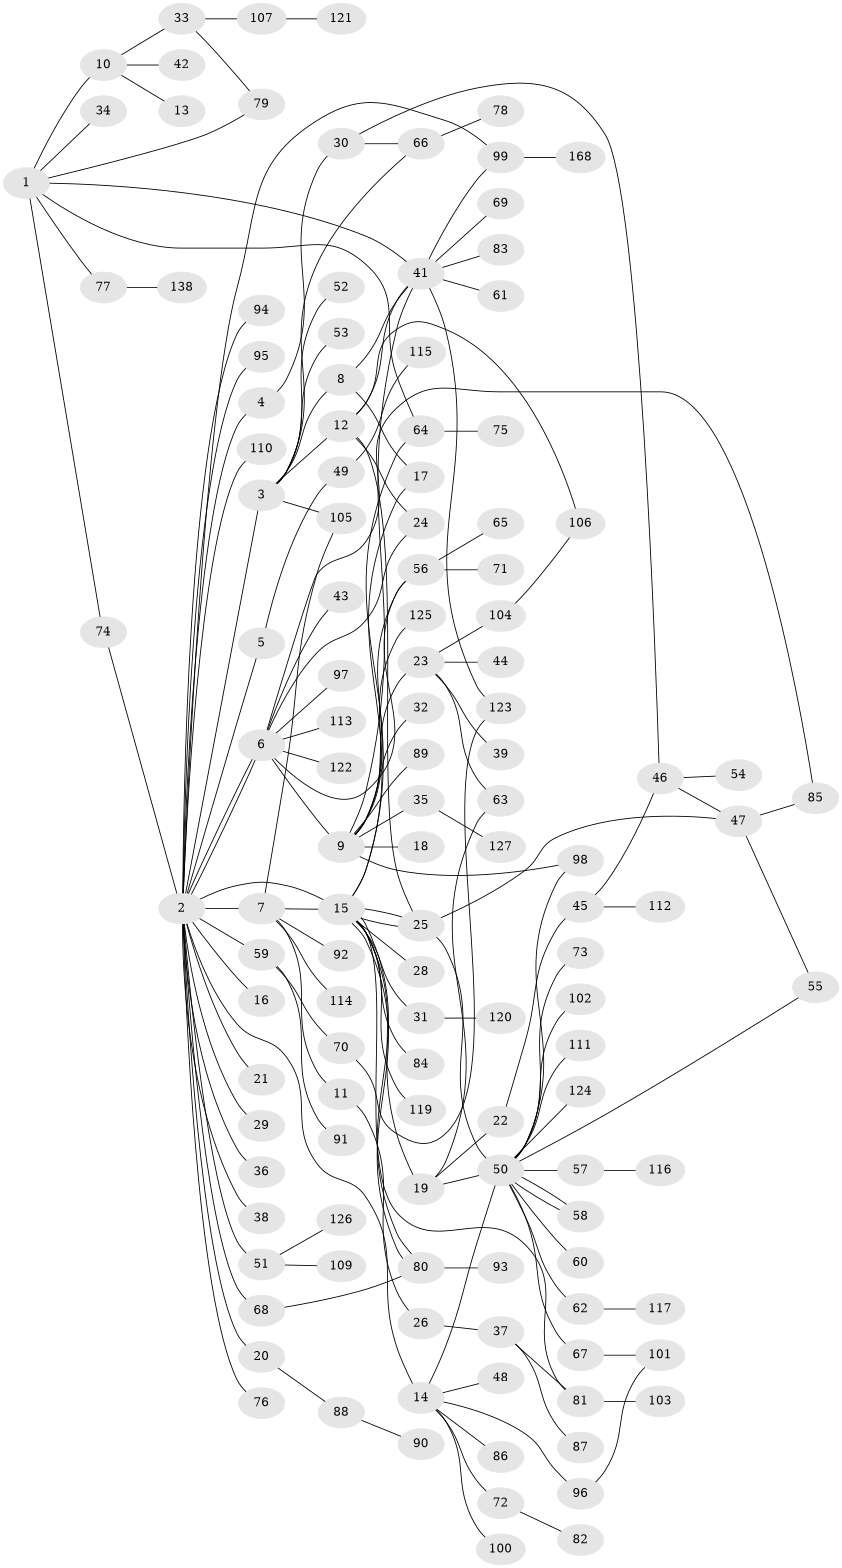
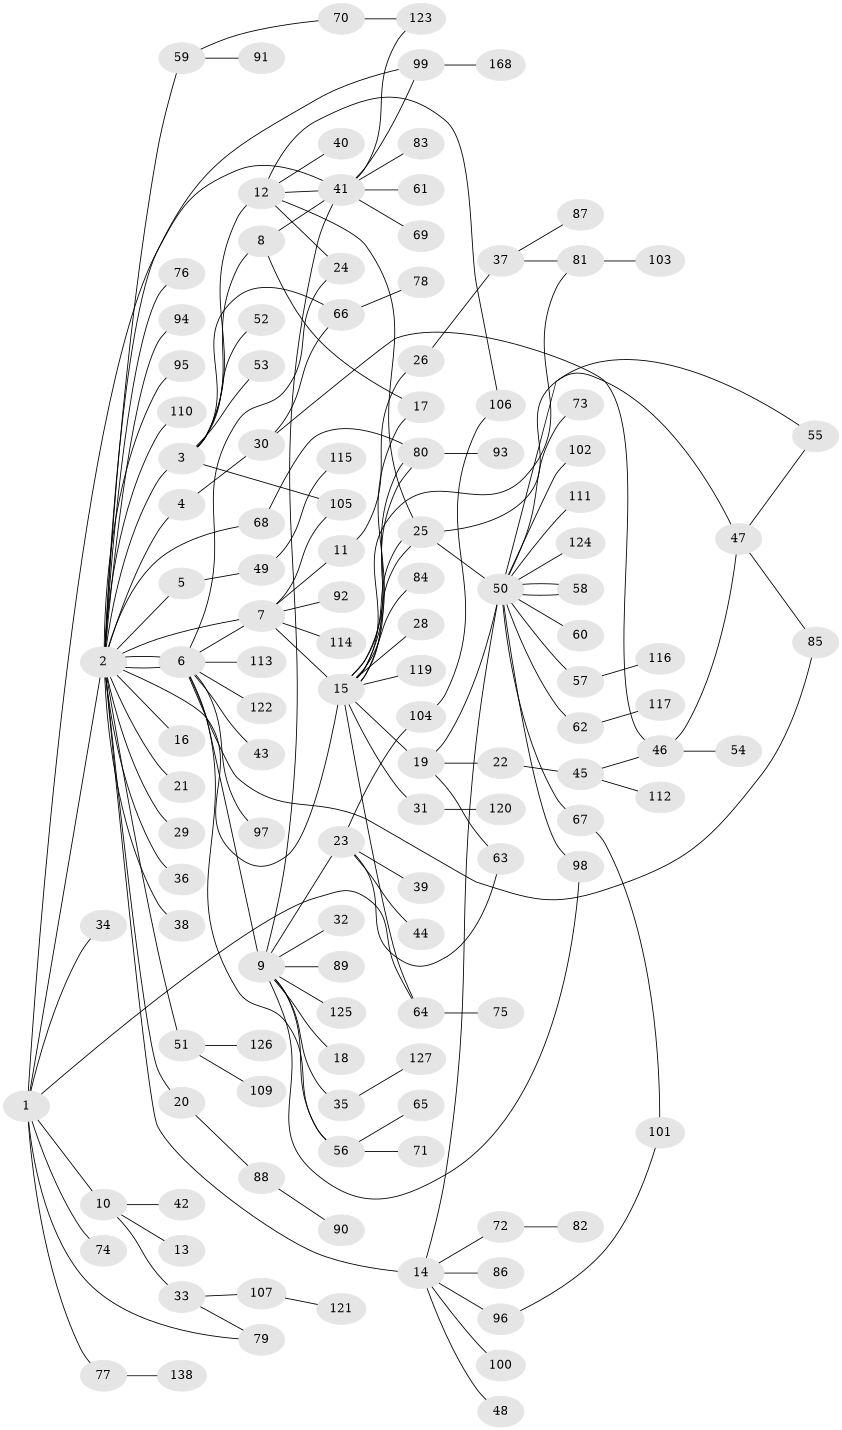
none -> (341, 144)
none -> (222, 639)
(143, 770) -> (65, 884)
